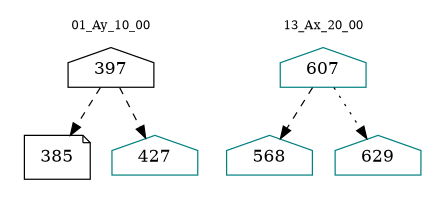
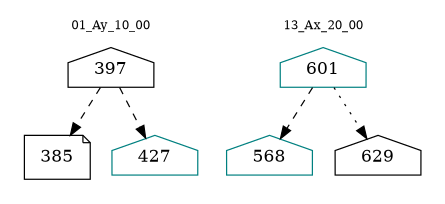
(323, 70) -> (323, 70)
(378, 157) -> (378, 157)
